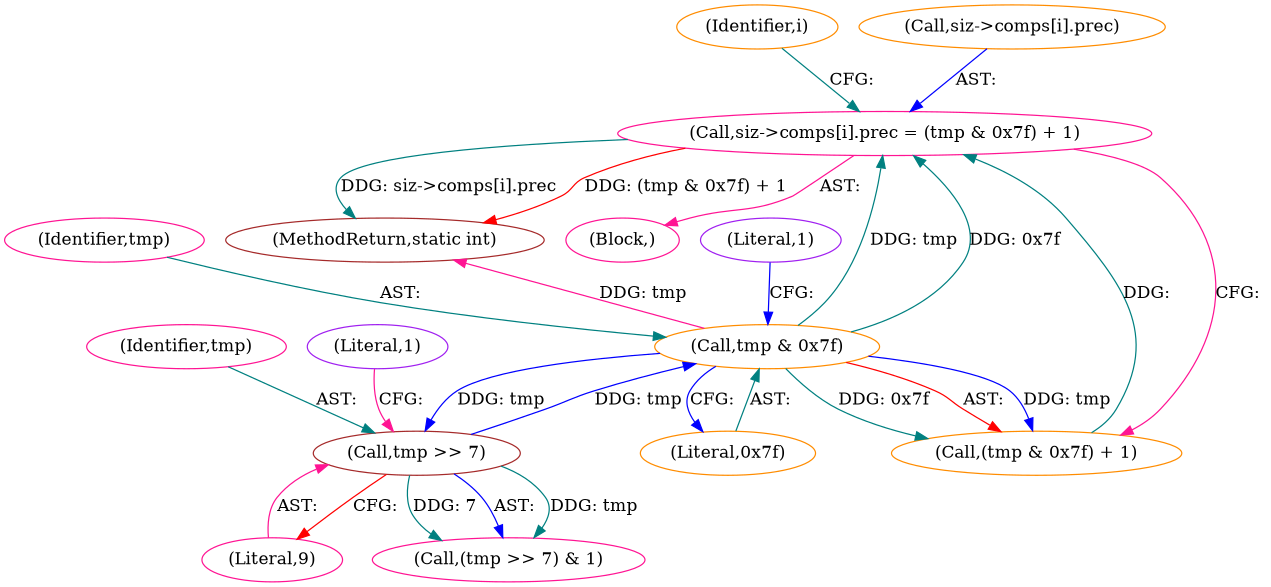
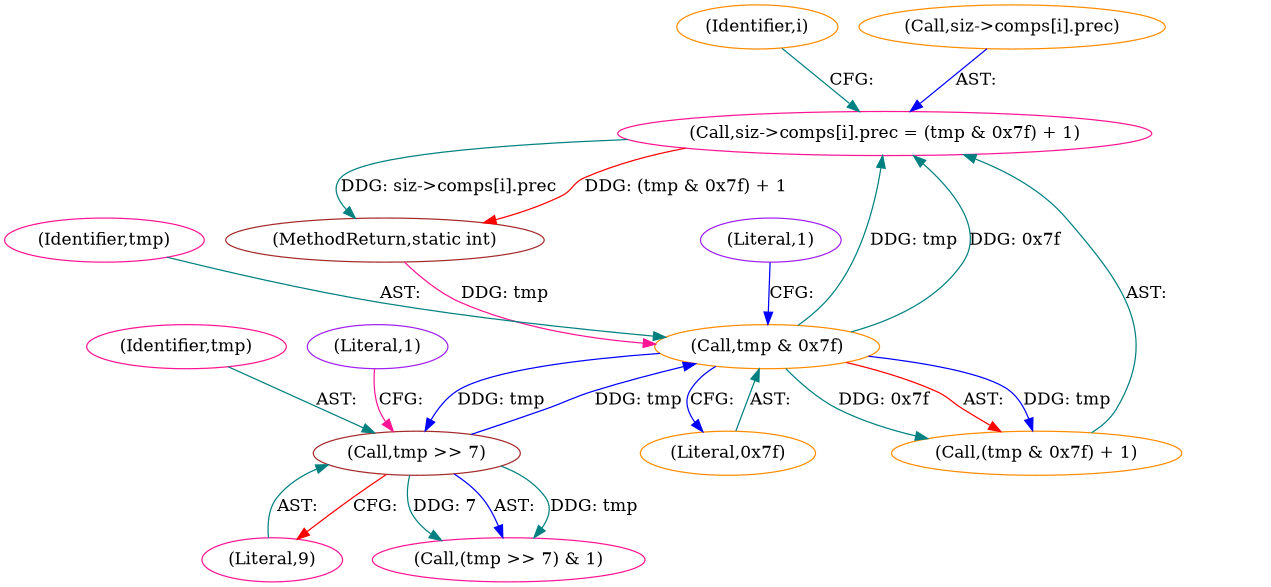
(623, 240) -> none
(1213, 264) -> none
(1149, 293) -> (1149, 293)
(585, 296) -> (474, 308)
(279, 495) -> (279, 495)
